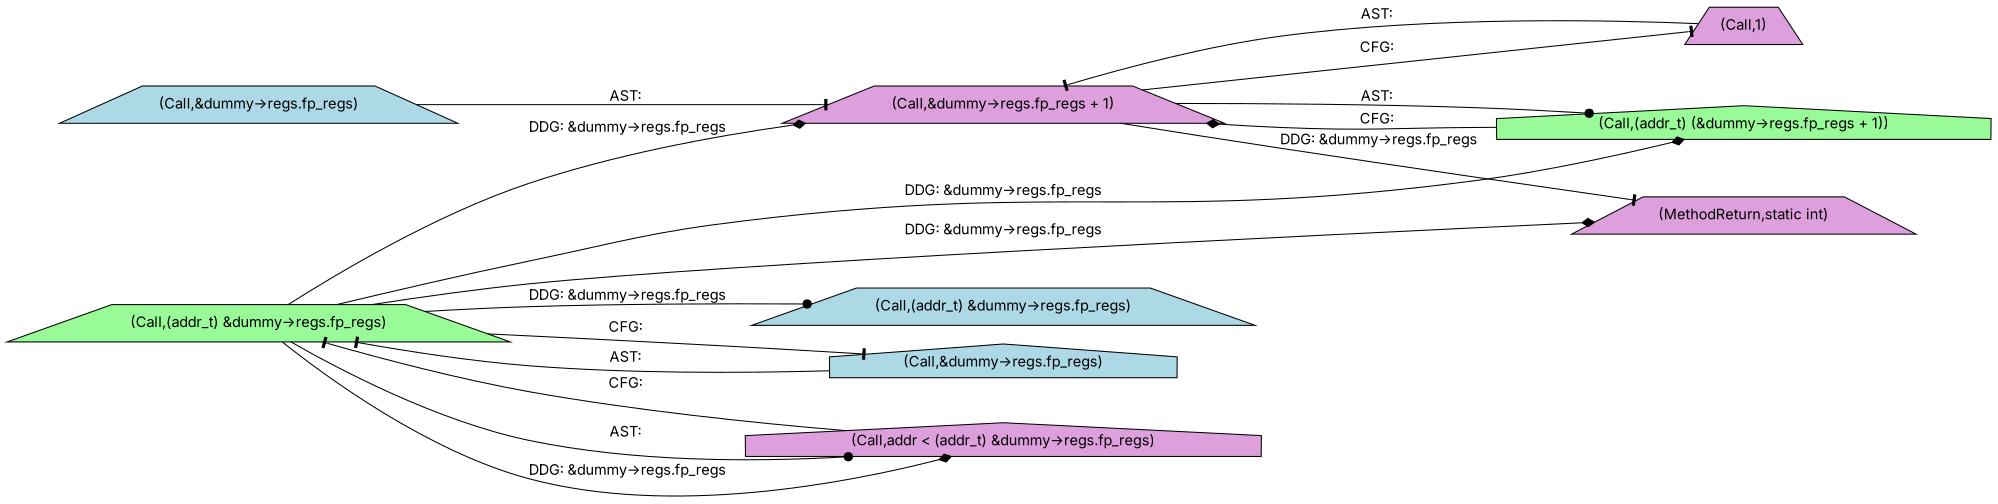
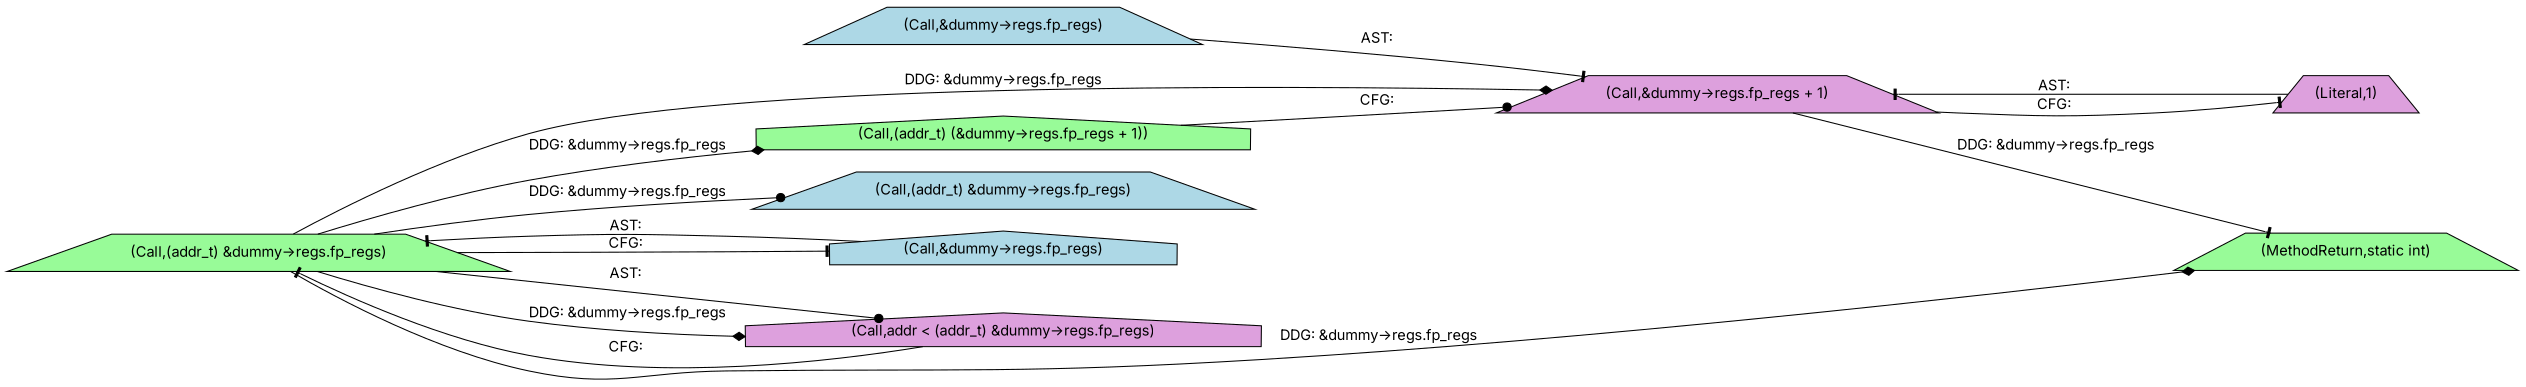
(1744, 26) -> (2346, 94)
(1380, 105) -> none
(1358, 129) -> (1342, 116)
(1744, 216) -> (2346, 252)
